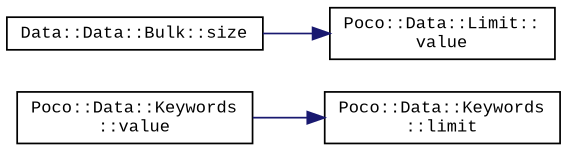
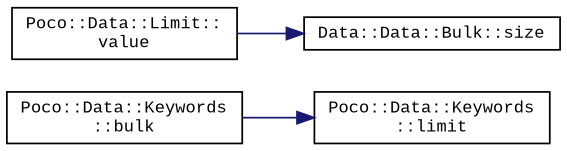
(288, 34) -> (262, 34)
(135, 118) -> (125, 118)
